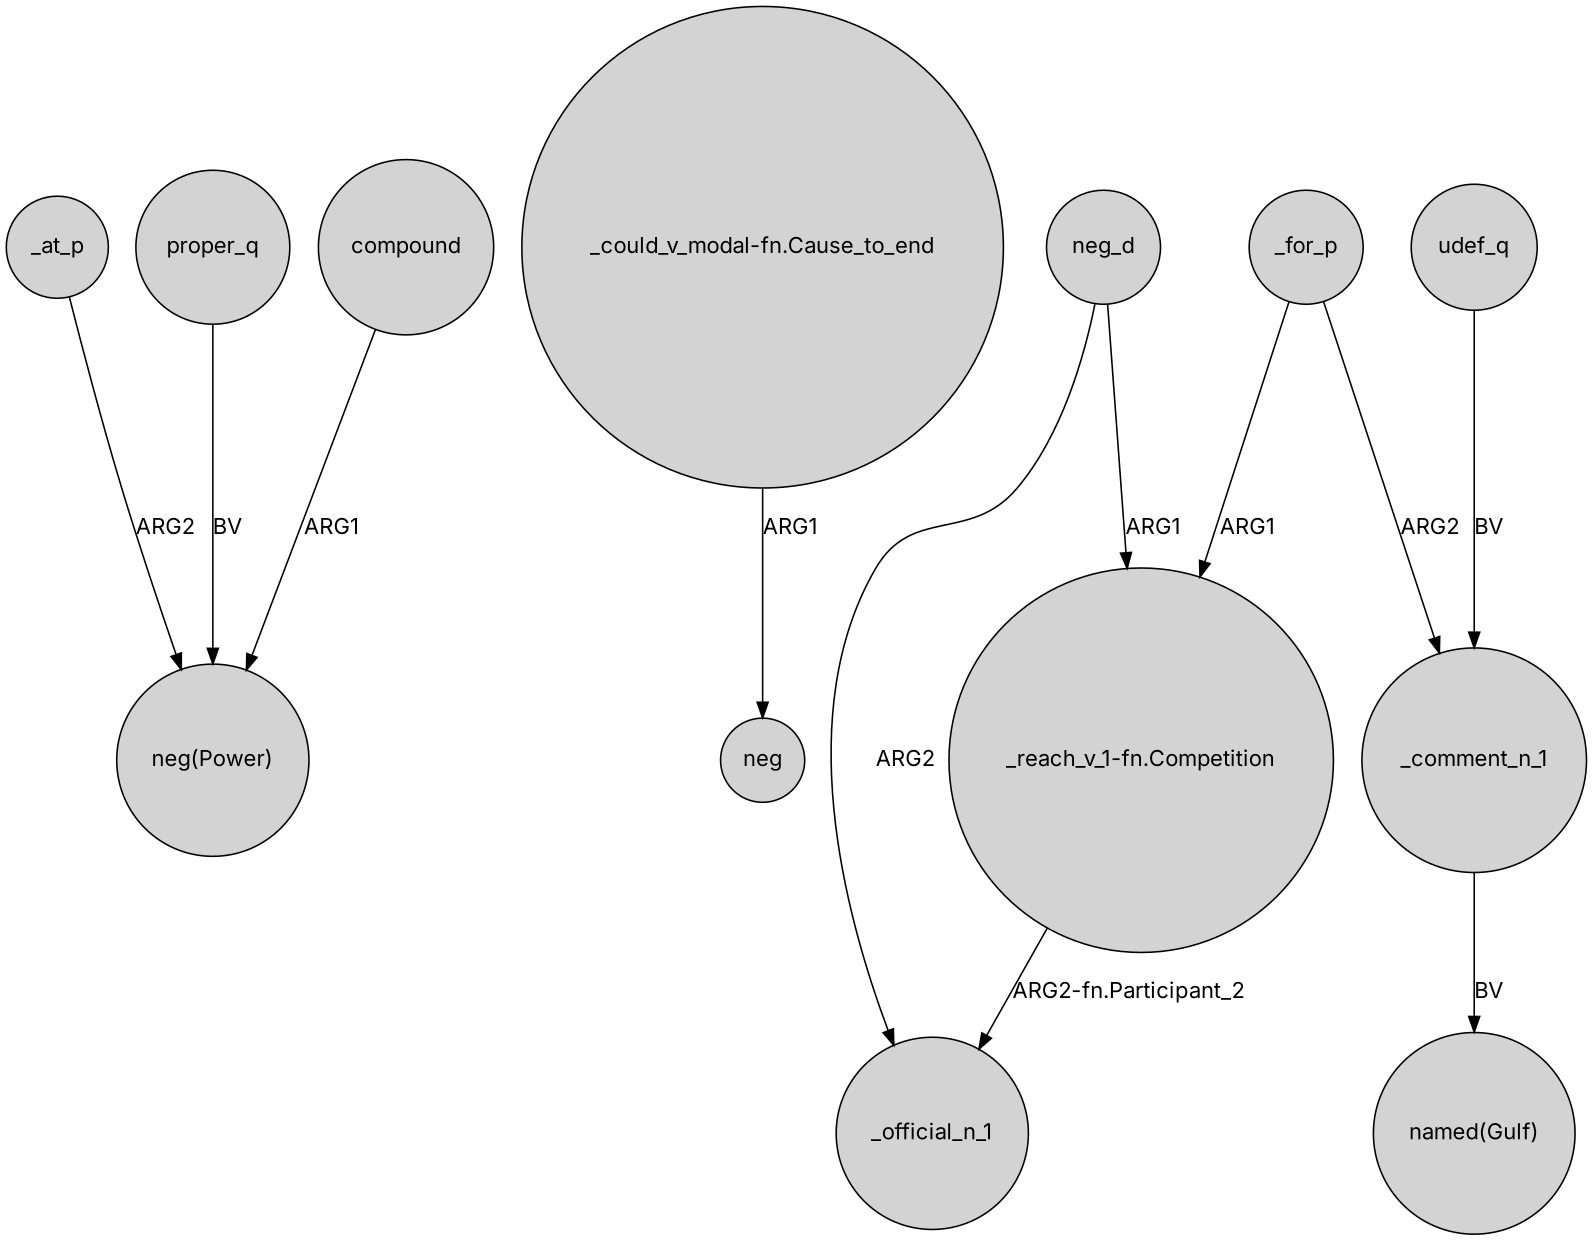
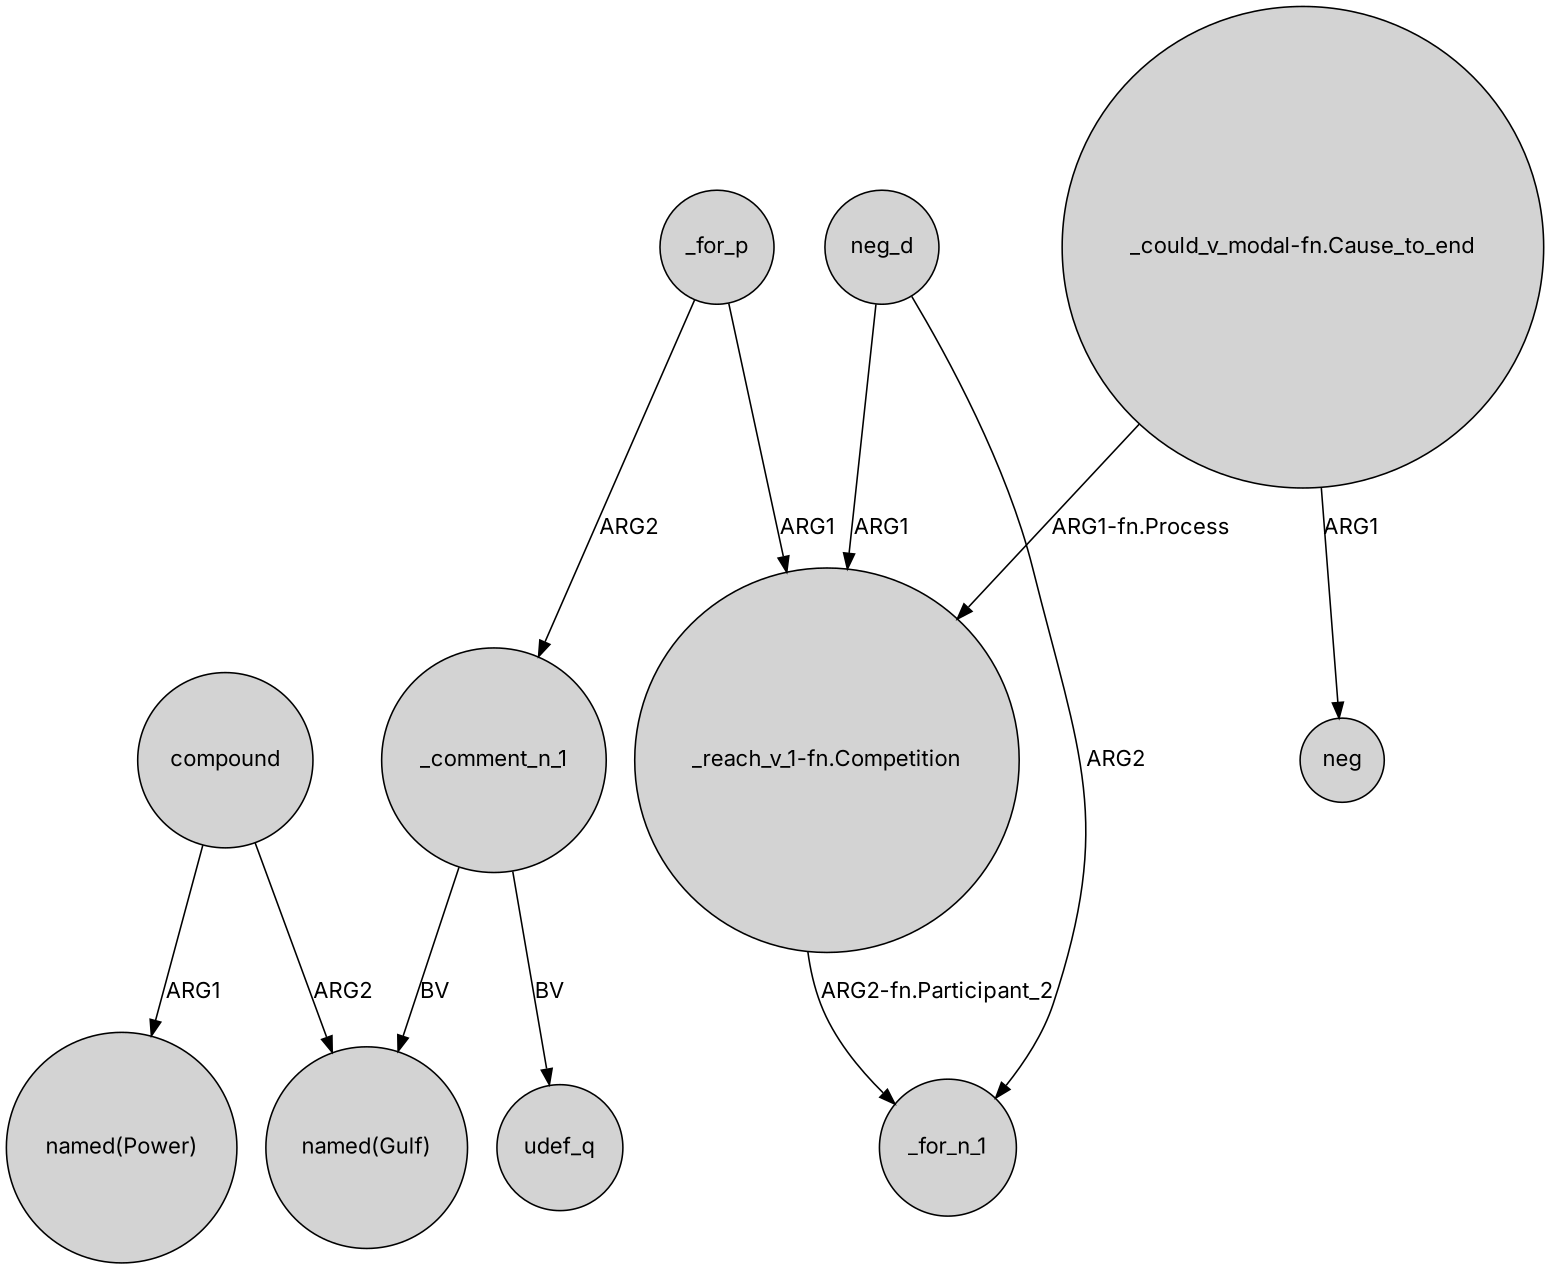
(57, 247) -> none
(213, 247) -> none
(1474, 471) -> (530, 970)
none -> (1054, 516)
(213, 760) -> (122, 1148)
none -> (291, 940)
(932, 1133) -> (948, 1148)
